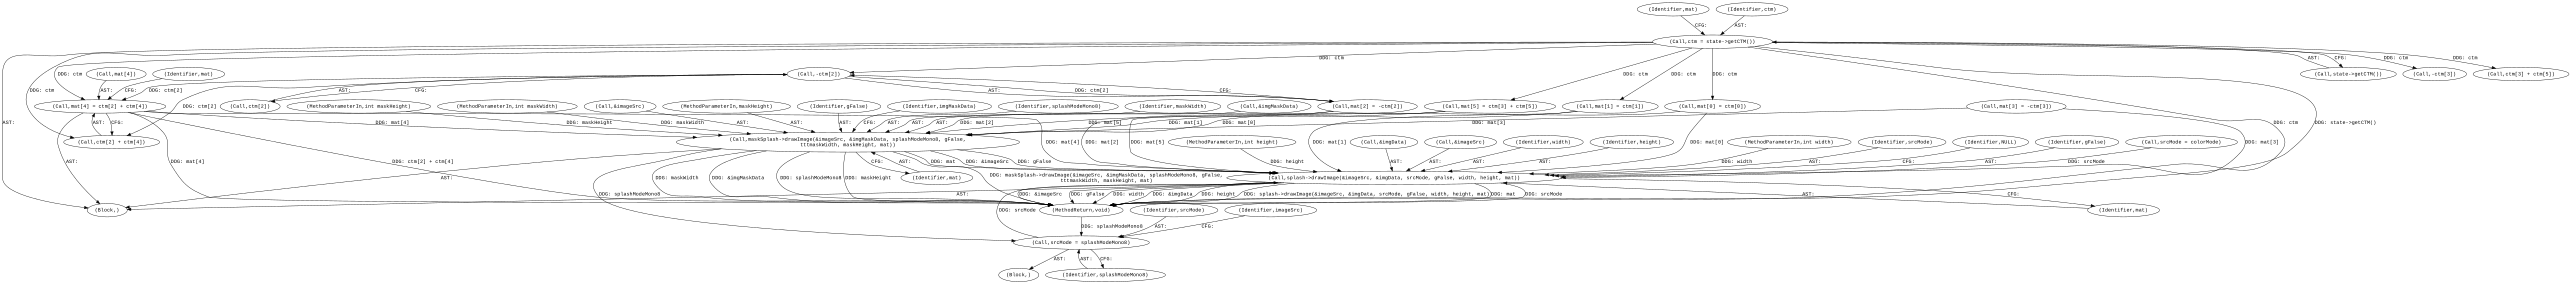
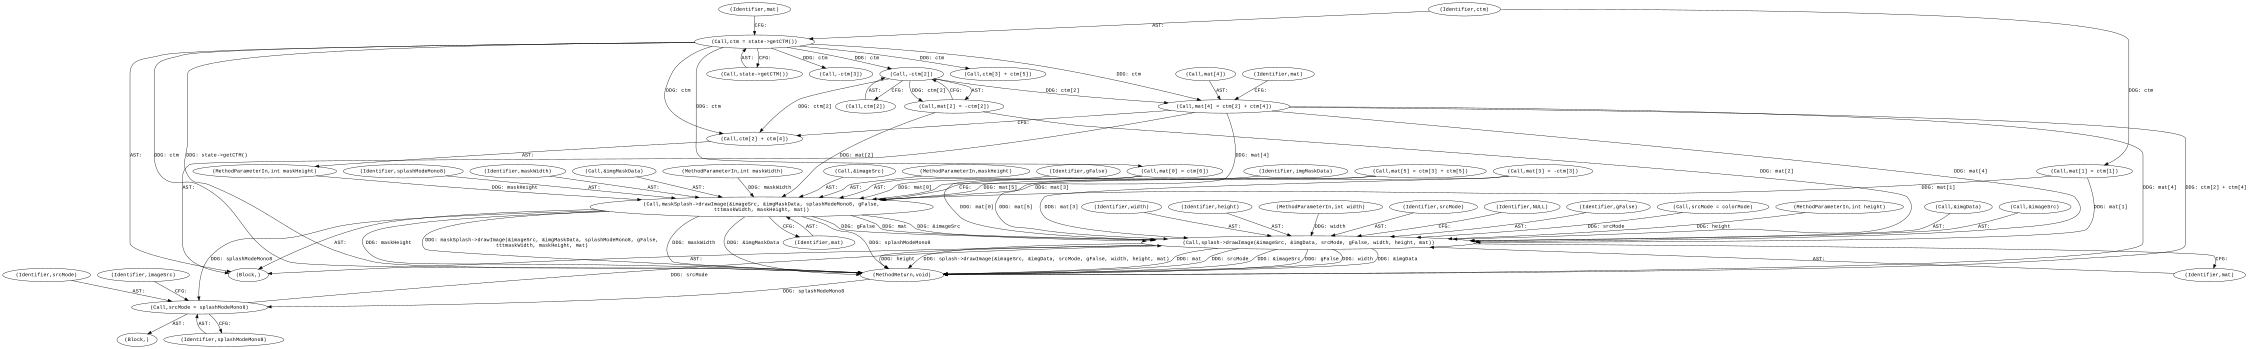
(1663, 73) -> (1882, 14)
(1603, 74) -> none
(94, 127) -> (515, 153)
